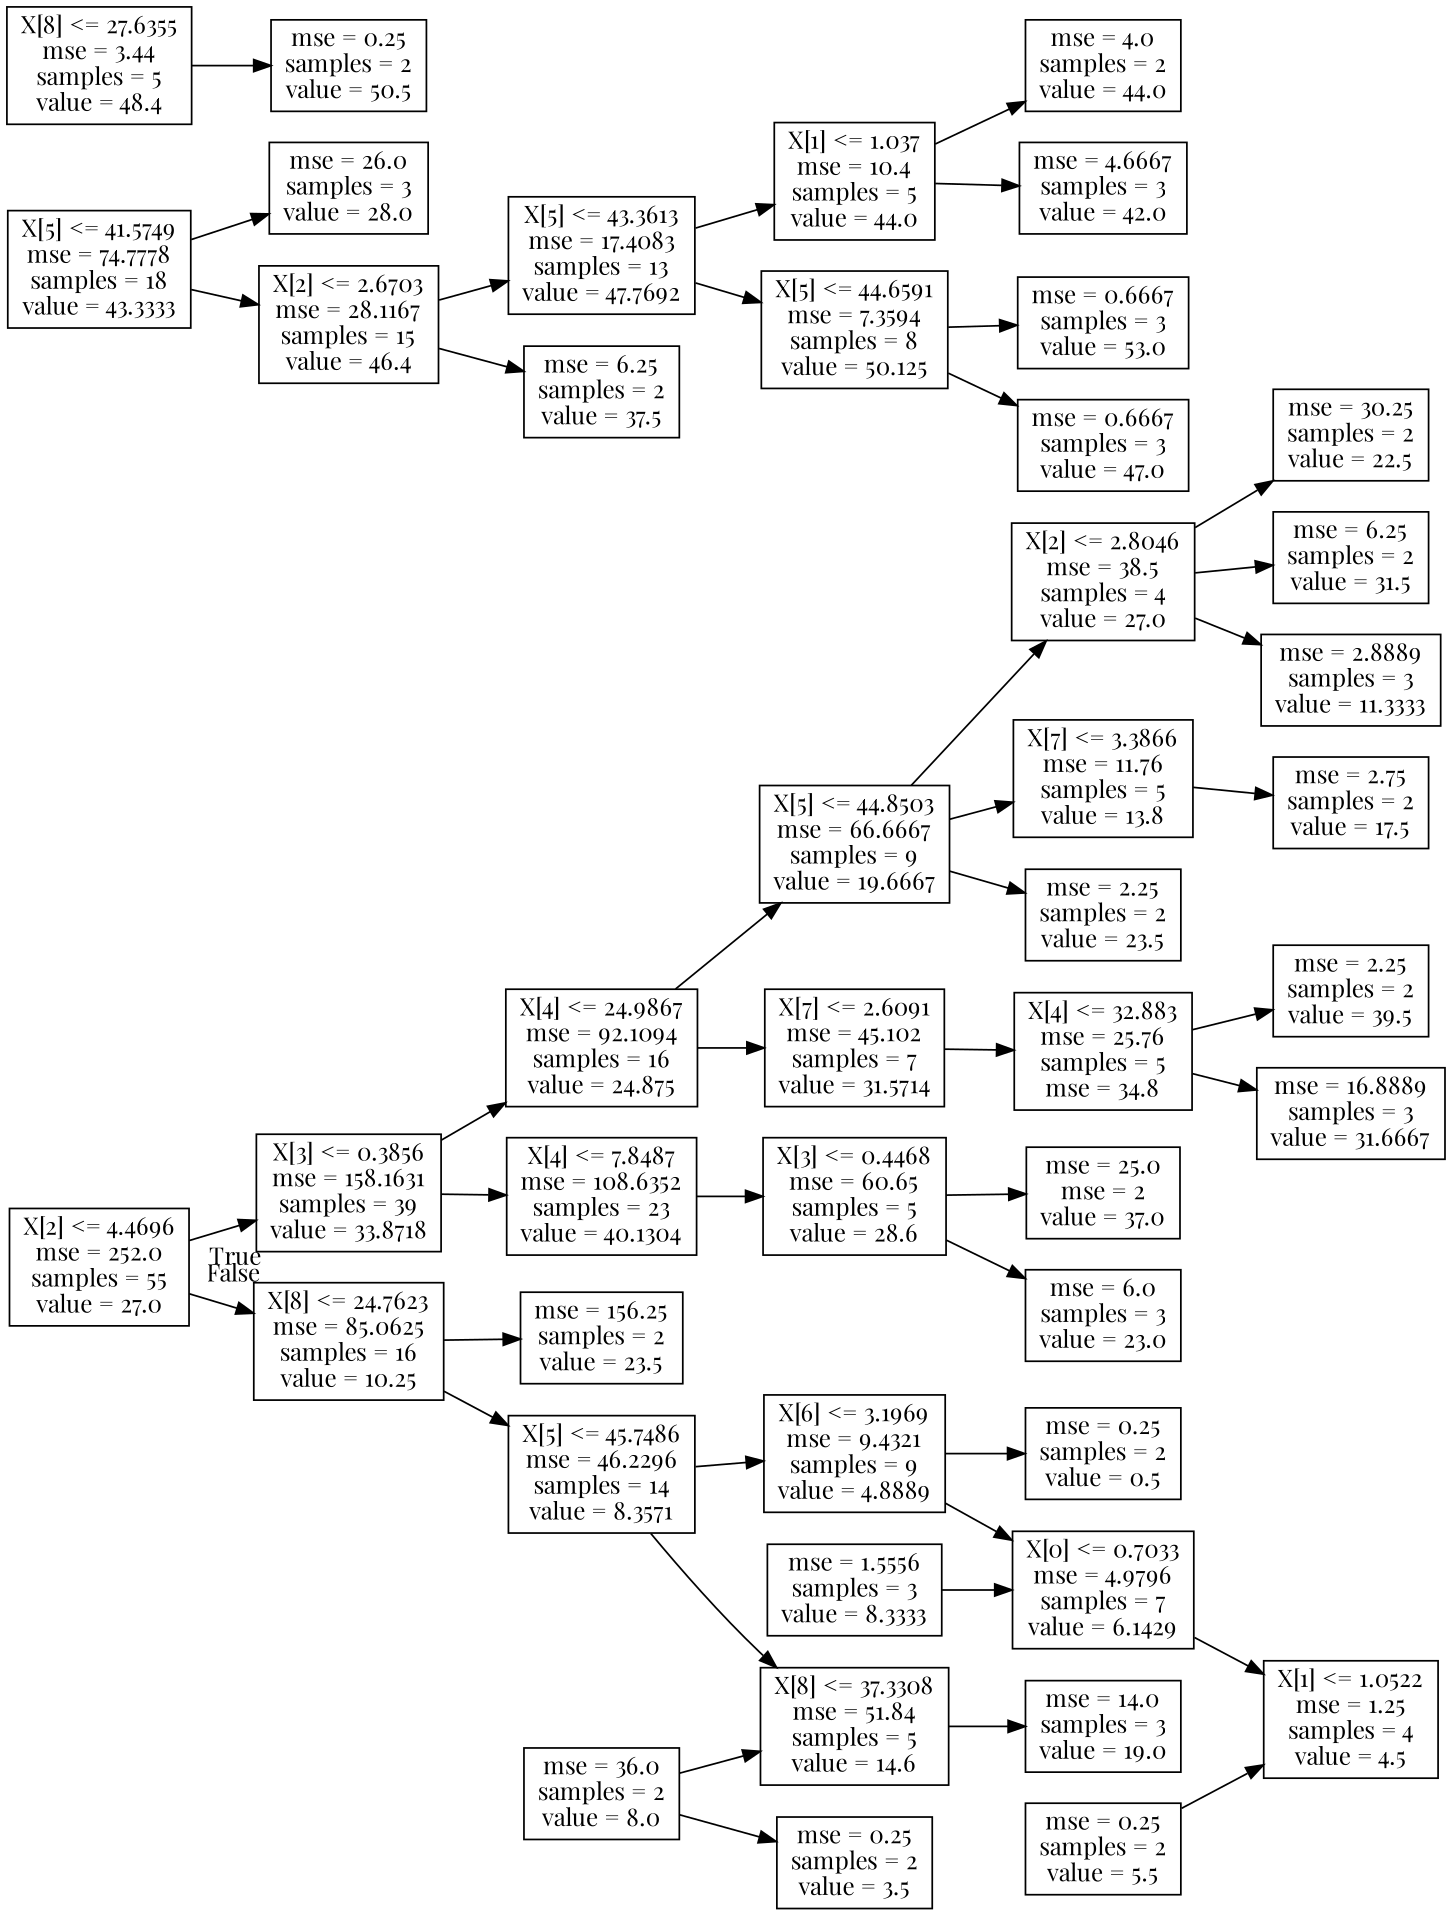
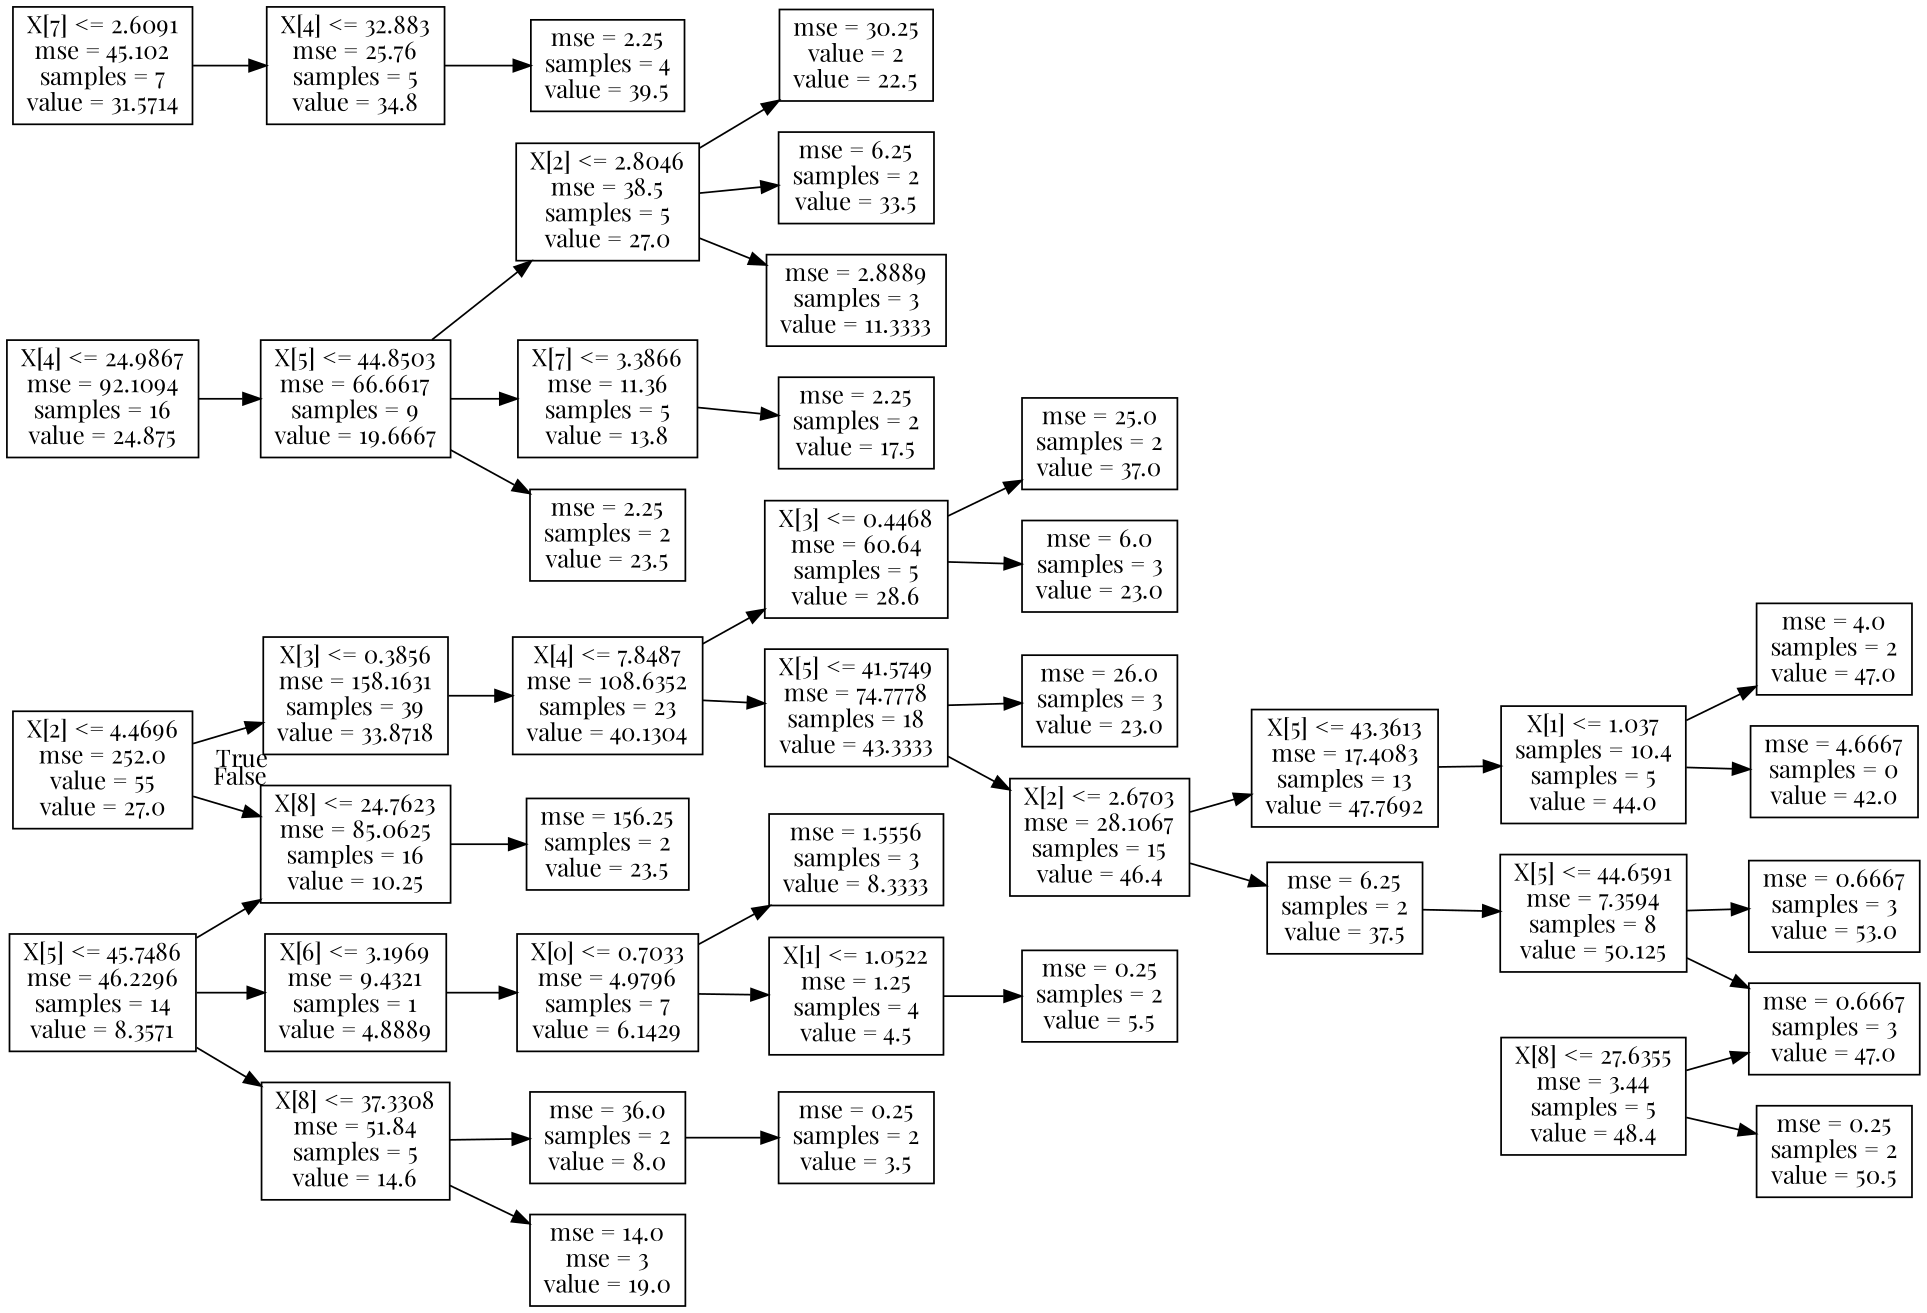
(1103, 66) -> (1834, 649)
(855, 181) -> (1593, 765)
(349, 188) -> (1100, 701)
(1103, 188) -> (1834, 772)
(720, 290) -> (1453, 910)
(349, 325) -> (1100, 837)
(1351, 435) -> (856, 55)
(1351, 558) -> (856, 178)
(1103, 582) -> (608, 202)
none -> (725, 701)
(1103, 779) -> (608, 399)
(1351, 803) -> (856, 423)
(855, 844) -> (356, 399)
(1351, 991) -> (608, 66)
(722, 1048) -> none
(1103, 1051) -> (356, 66)
none -> (1709, 1064)
(1351, 1114) -> none
(466, 1126) -> none
(1103, 1193) -> (1100, 444)
(855, 1196) -> (856, 559)
(99, 1267) -> (103, 770)
(468, 1404) -> (221, 923)
(855, 1454) -> (356, 993)
(1103, 1454) -> none
(968, 1590) -> (727, 929)
(1103, 1726) -> (608, 1260)
(711, 1765) -> (481, 1139)
(1215, 1791) -> (974, 996)
